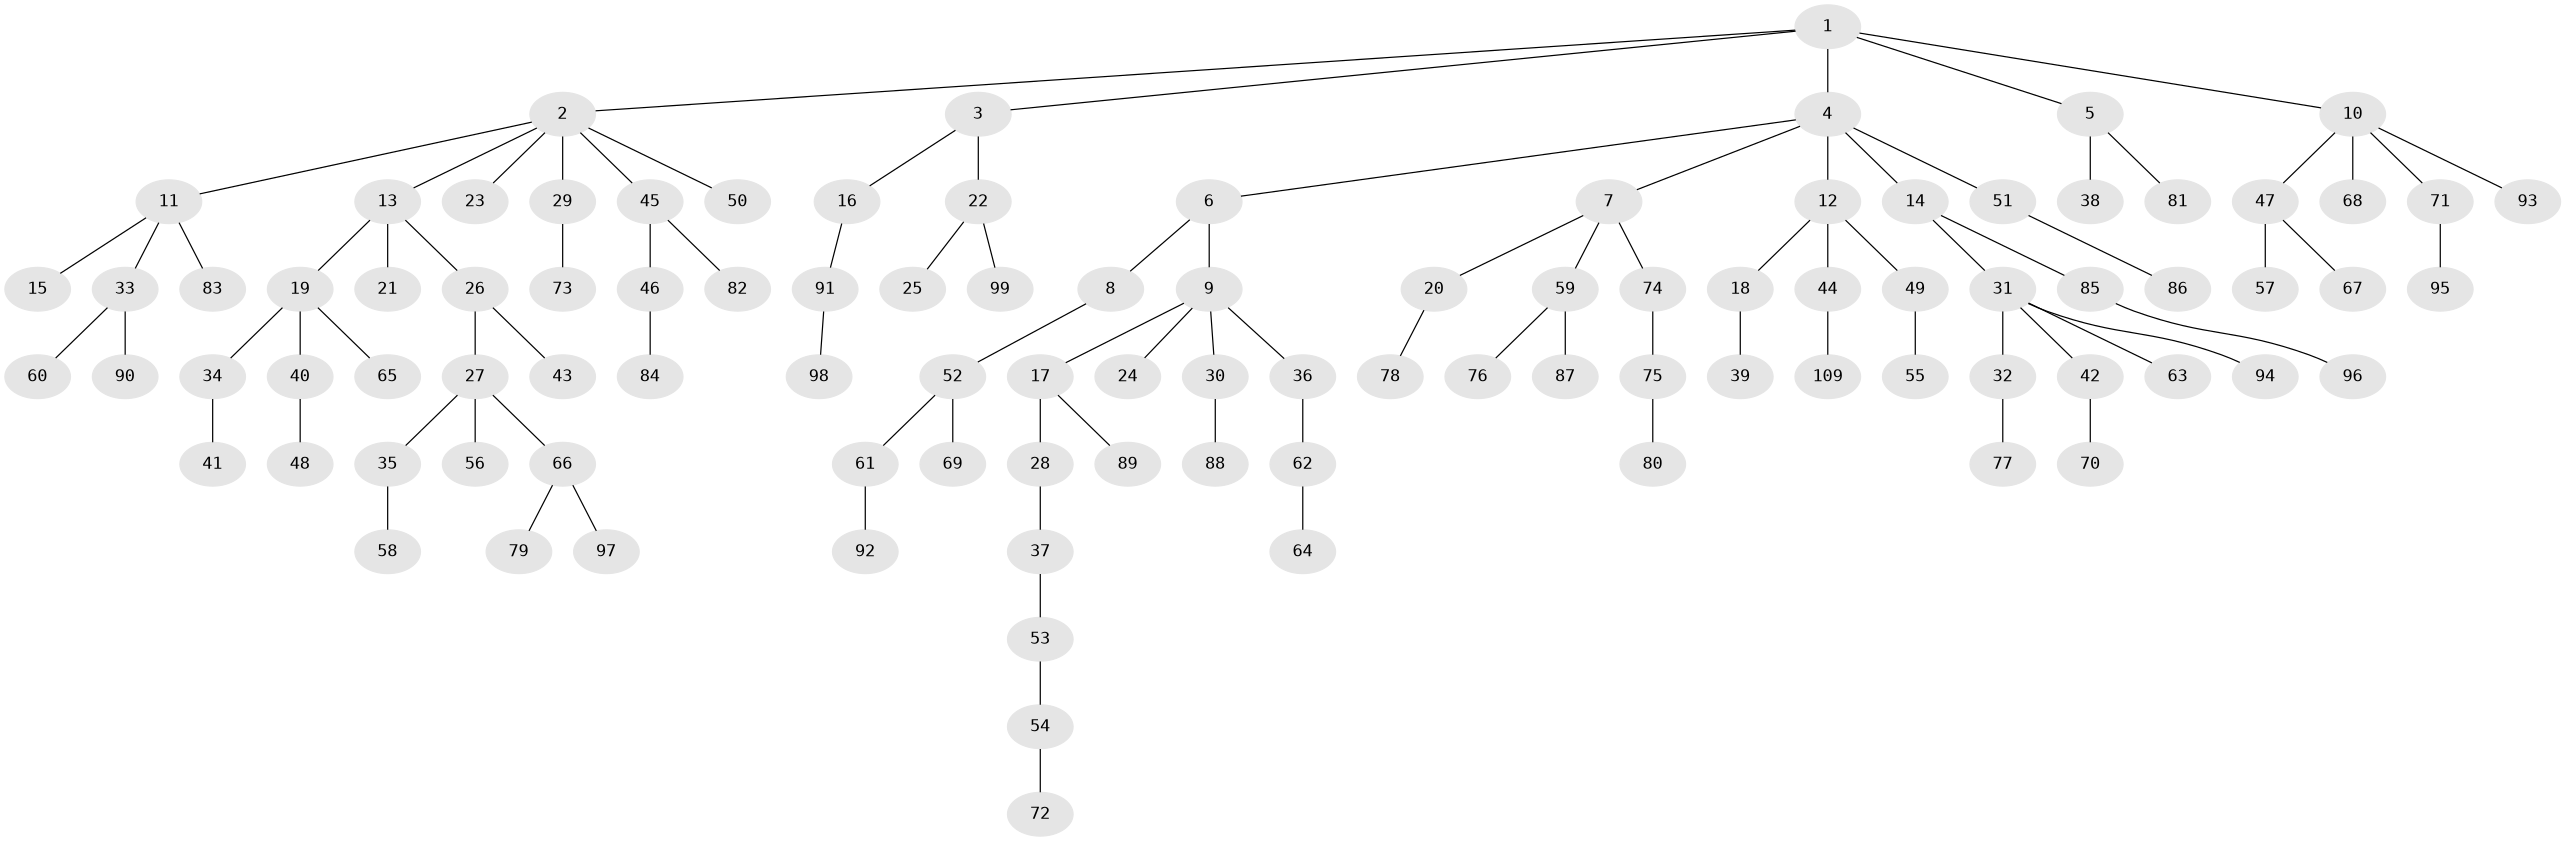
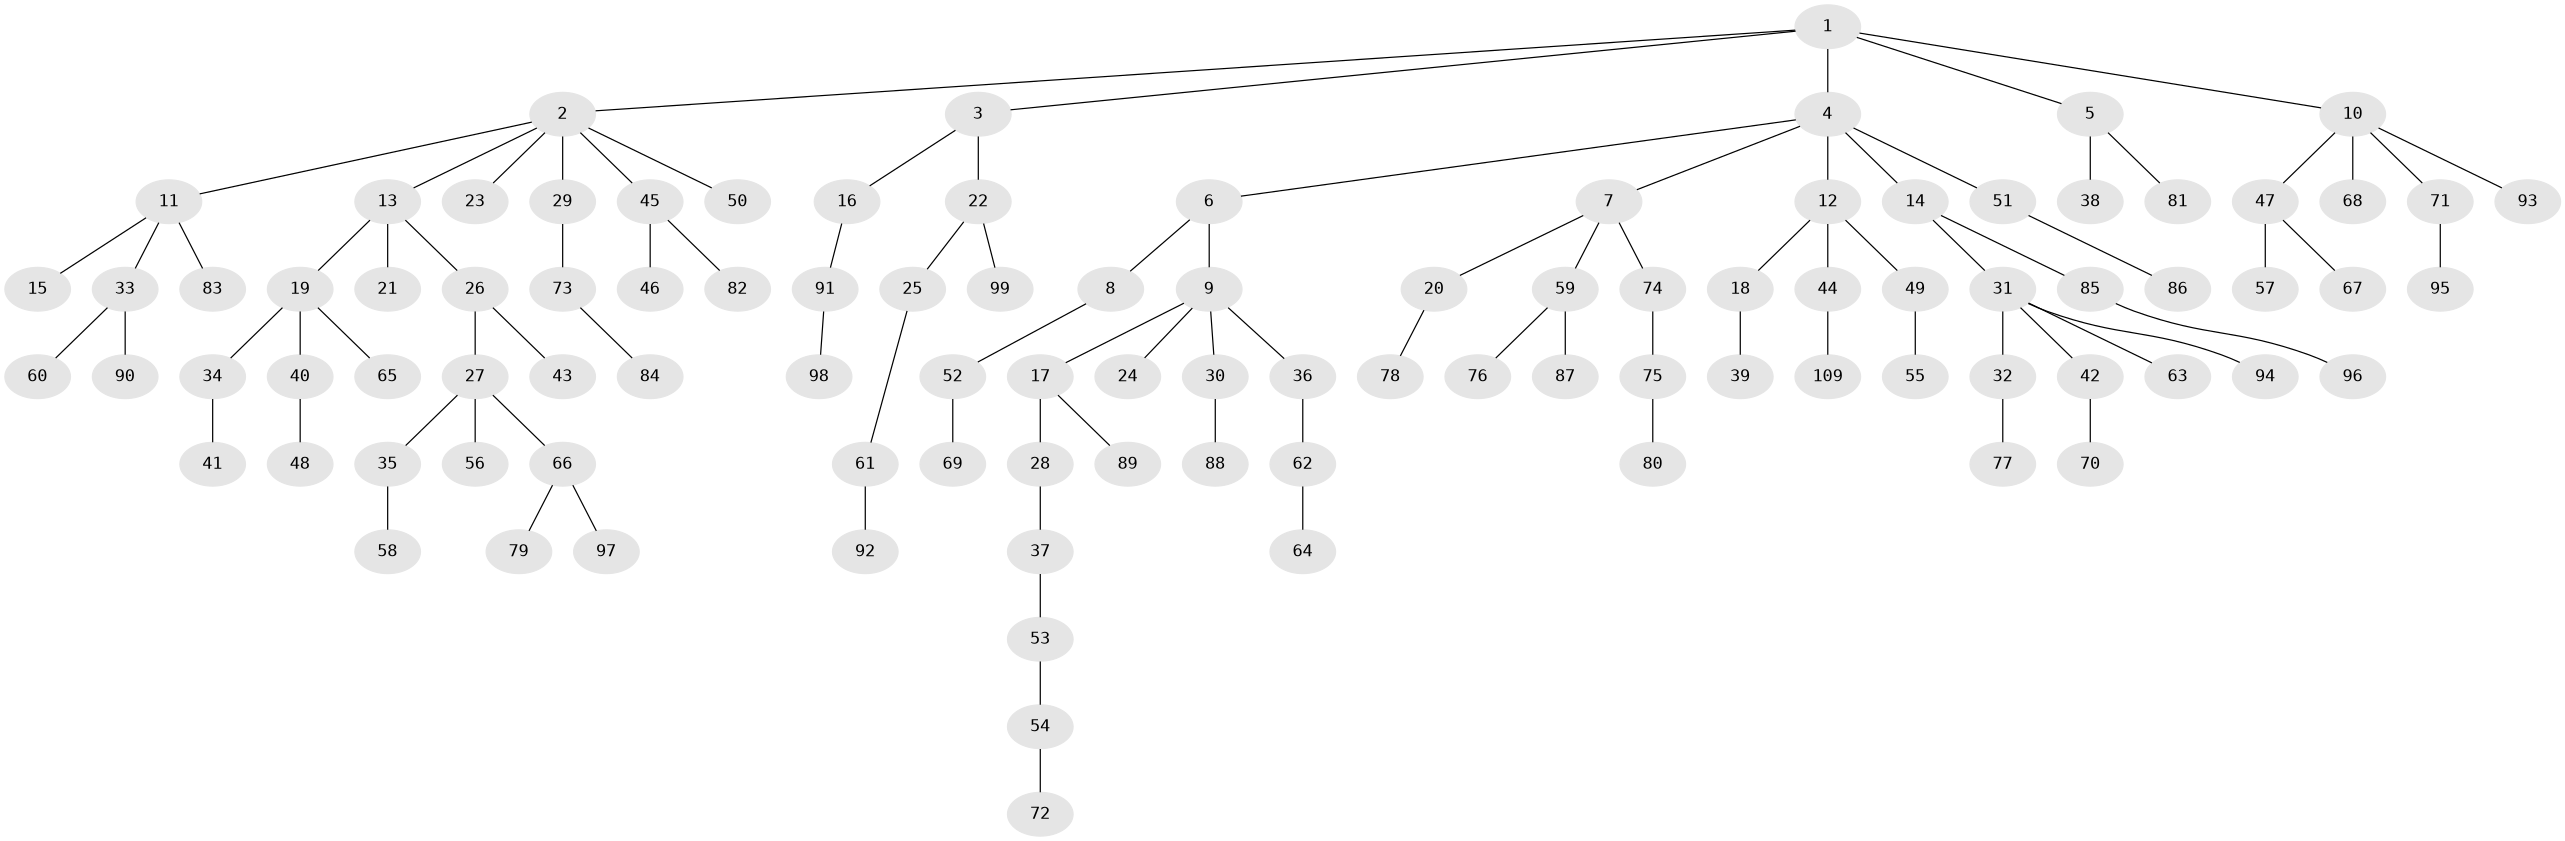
(650, 333) -> (606, 333)
(909, 420) -> (889, 377)
